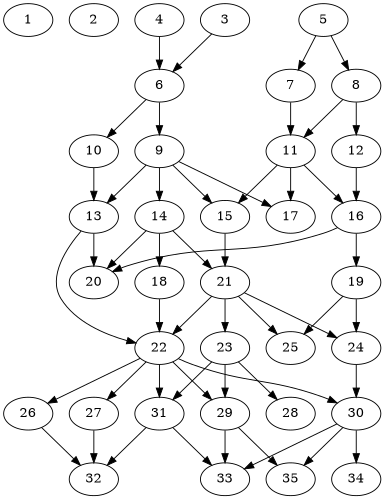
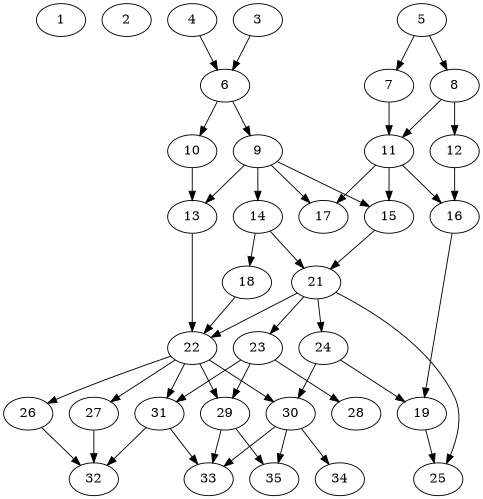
(94, 282) -> none
(356, 311) -> (369, 378)
